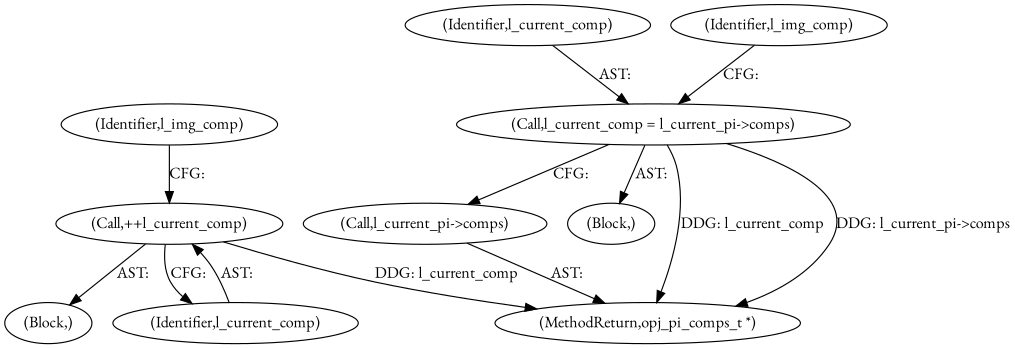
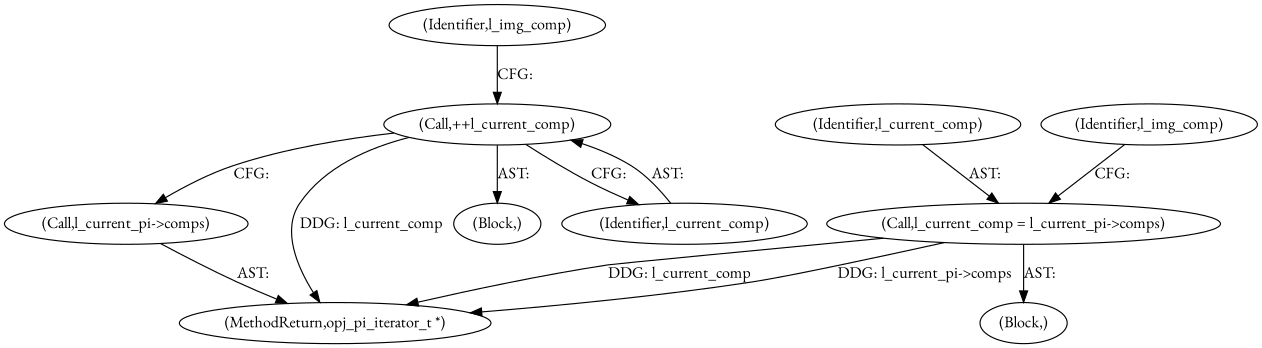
(544, 172) -> (276, 153)
(648, 323) -> (335, 323)
